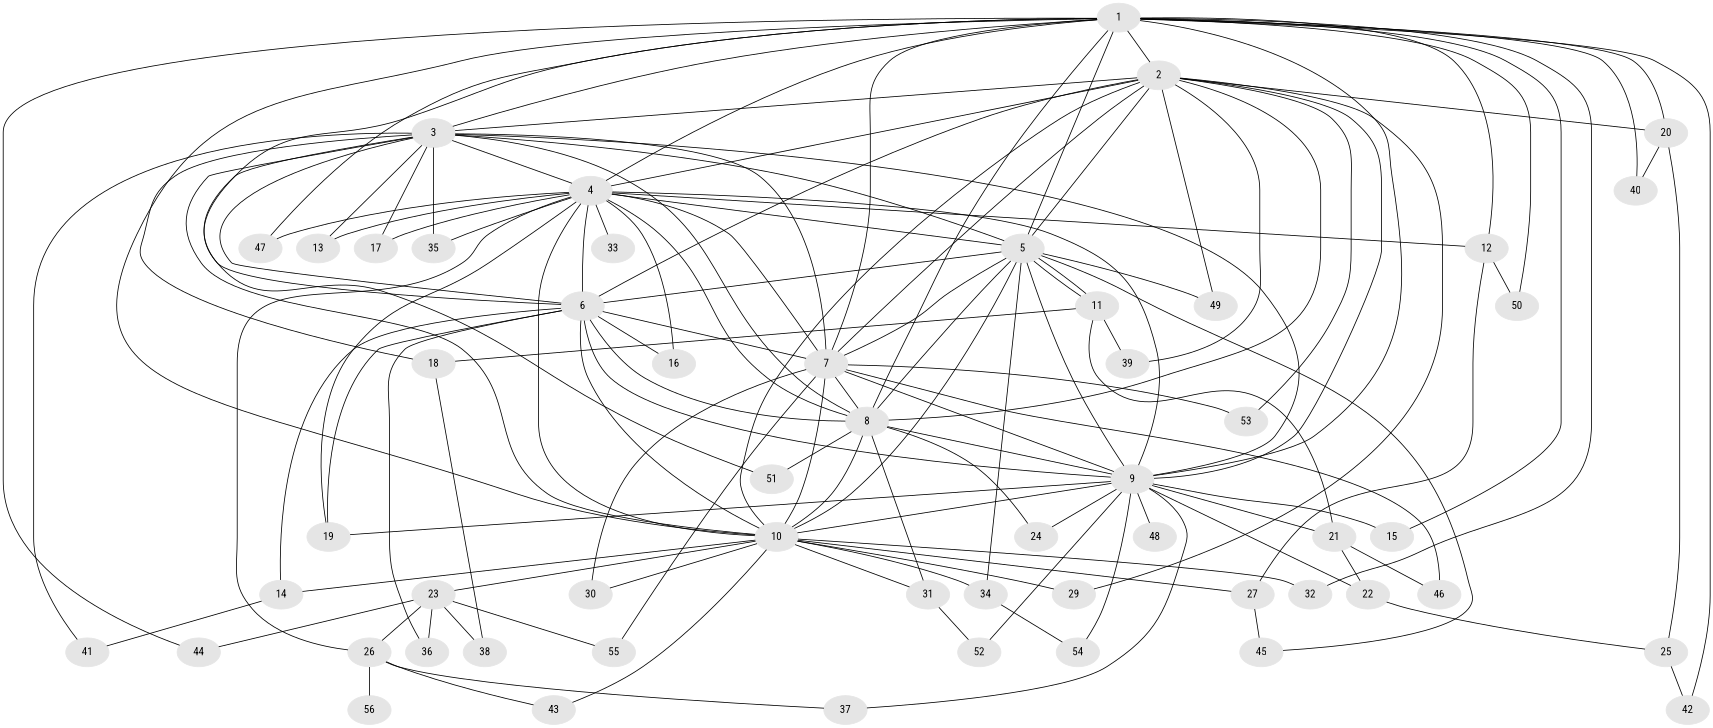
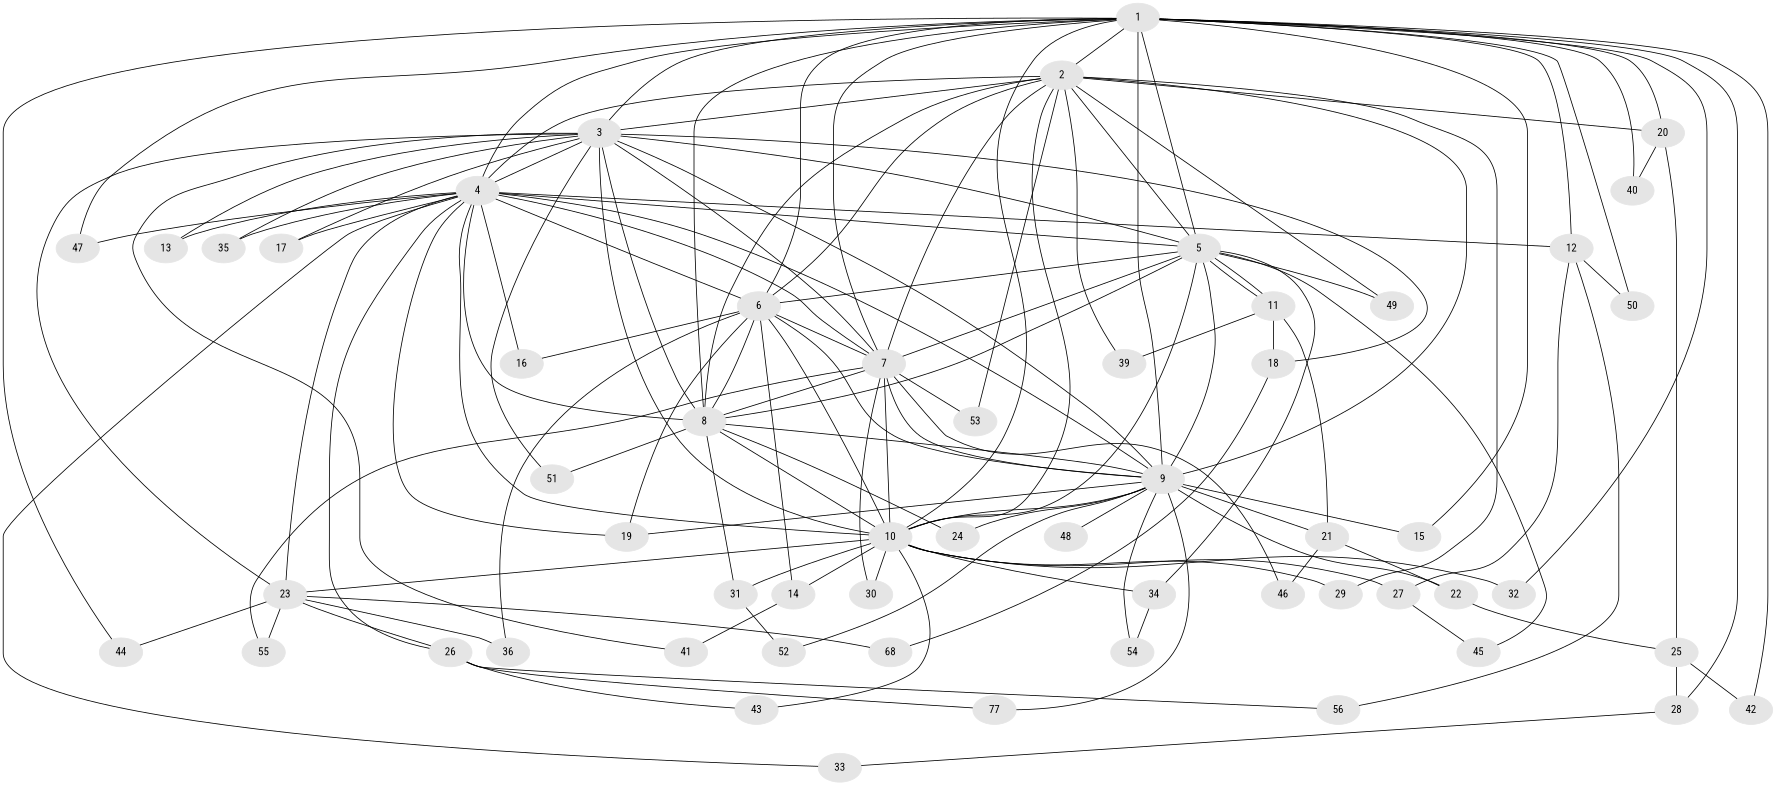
(270, 270) -> (83, 190)
none -> (321, 356)
none -> (1619, 572)
(485, 652) -> (890, 652)
(845, 710) -> (995, 710)
none -> (1677, 710)
